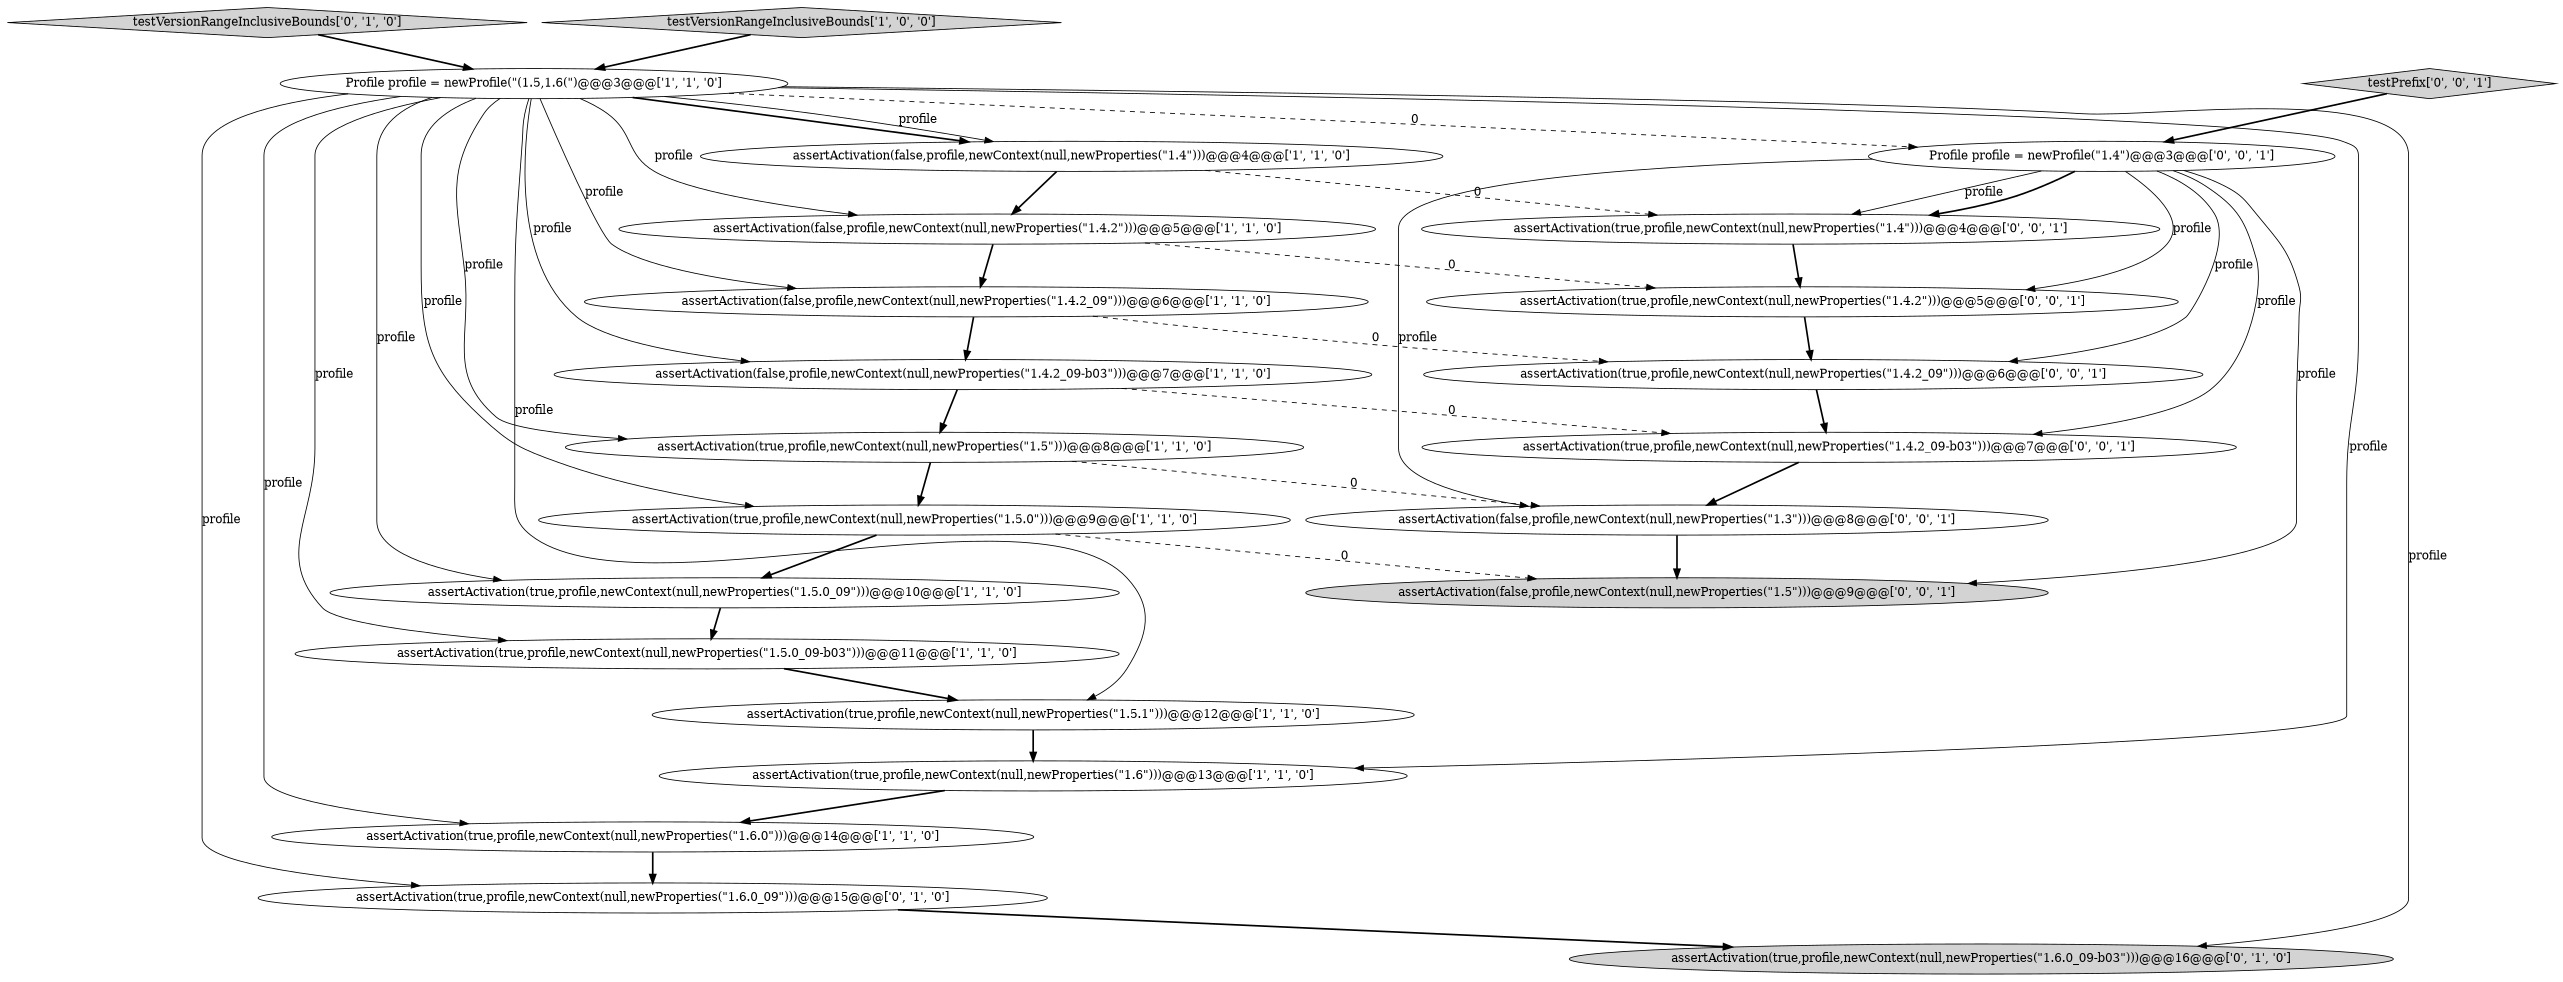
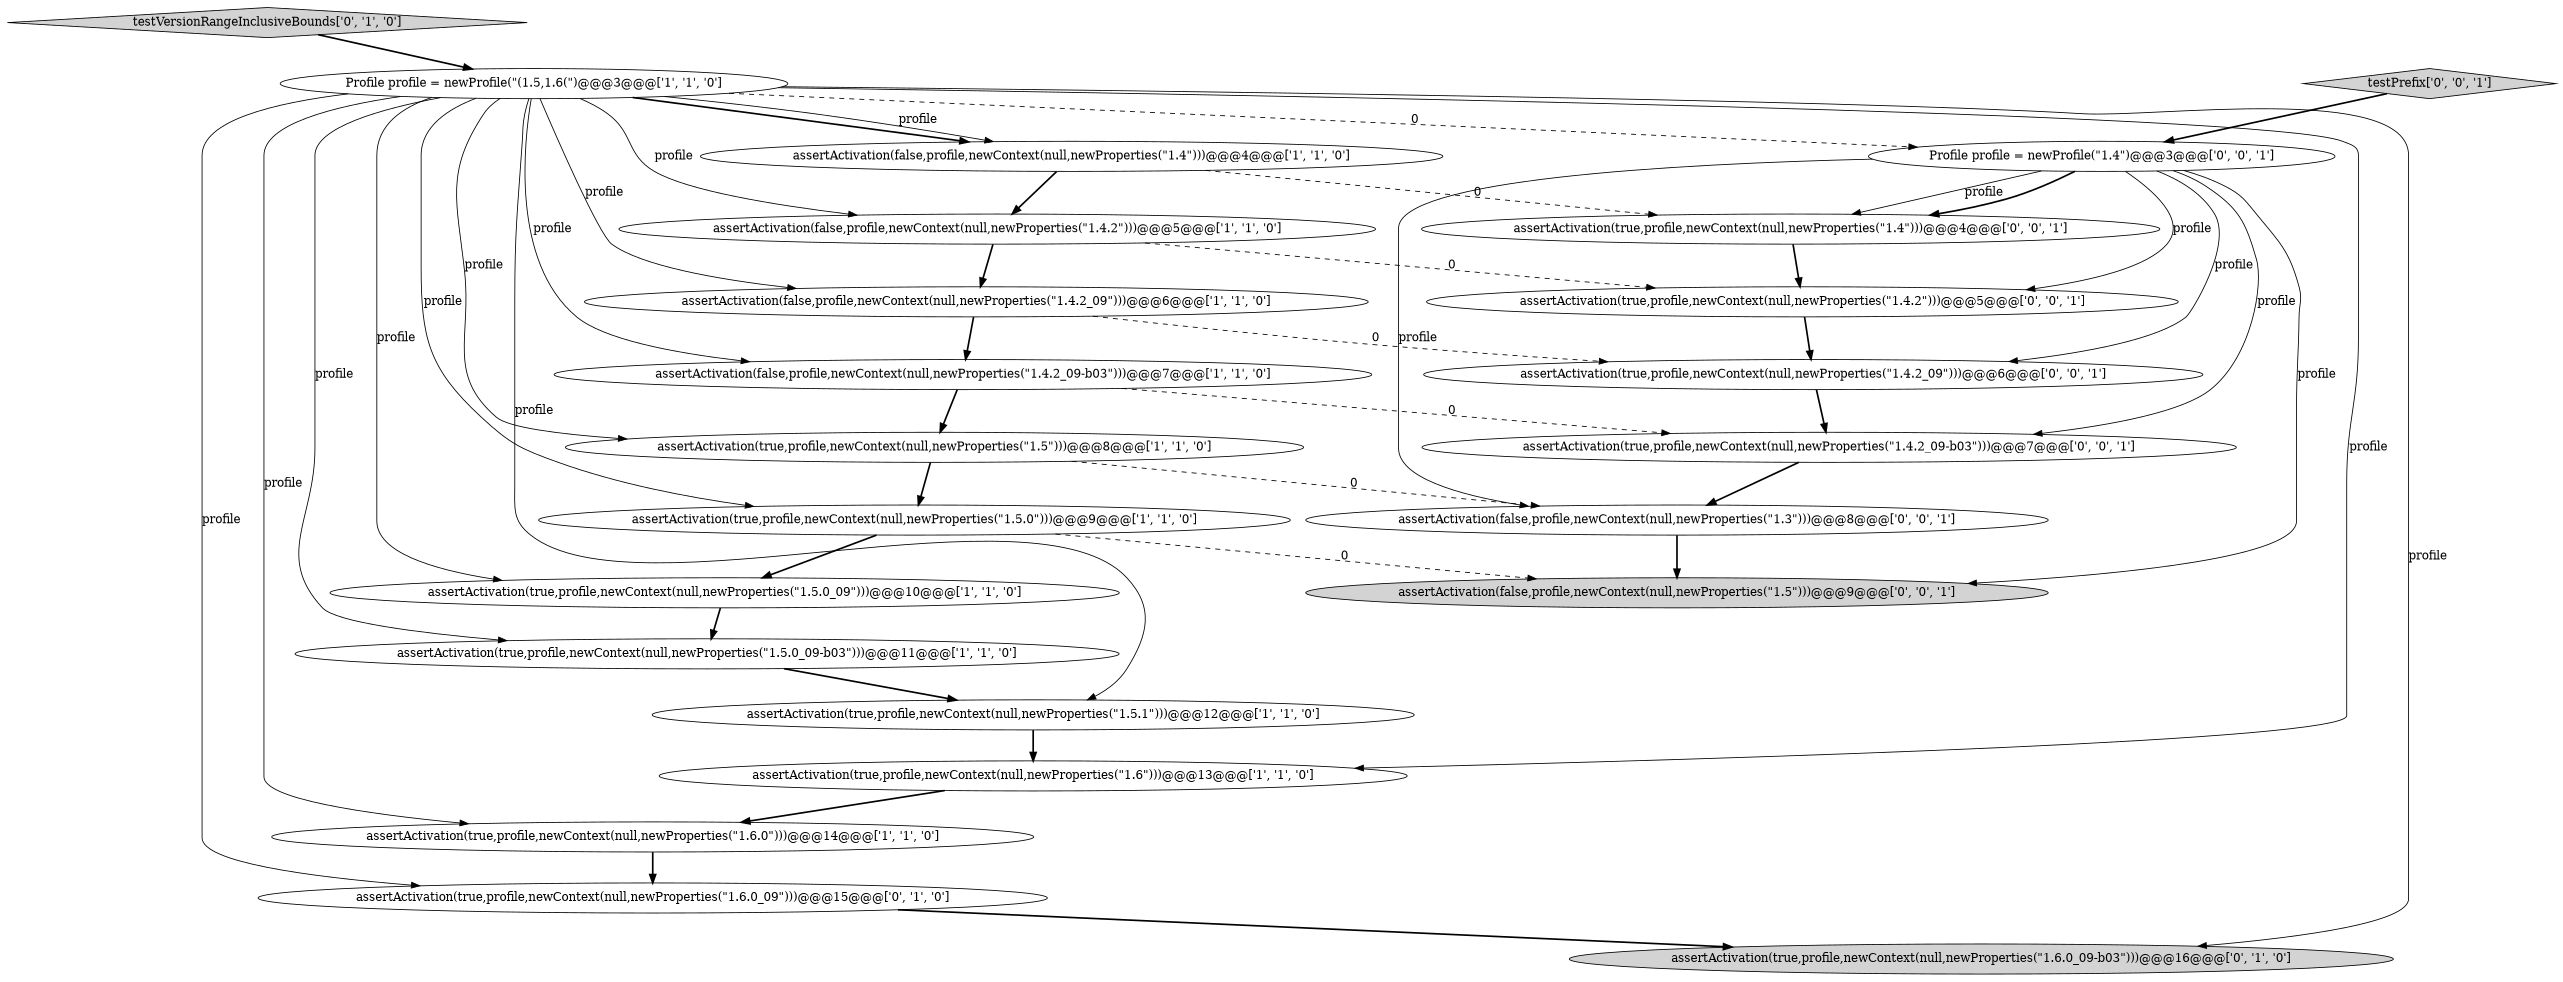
(802, 23) -> none
